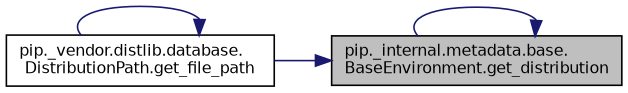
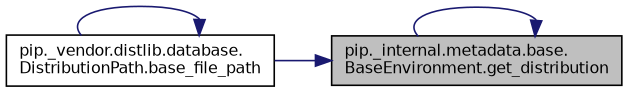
(140, 61) -> (140, 61)
